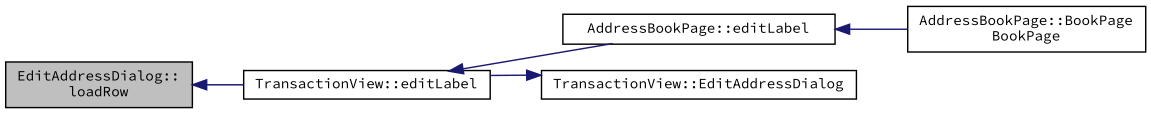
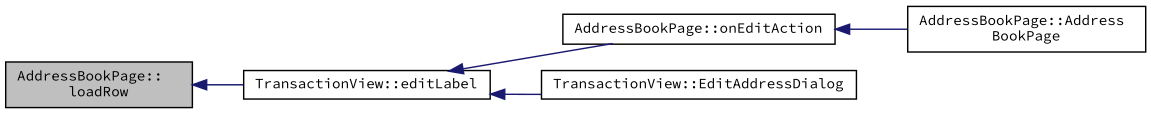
(699, 29) -> (699, 29)
(1027, 29) -> (1027, 29)
(509, 75) -> (523, 94)
(99, 85) -> (99, 85)
